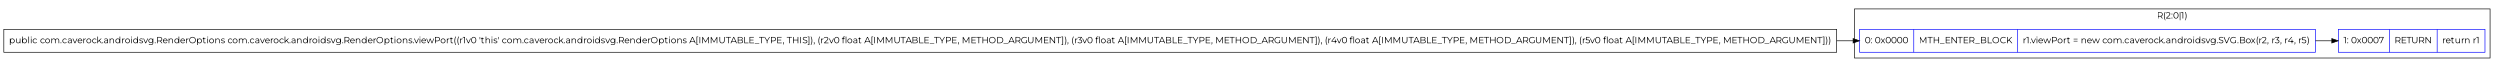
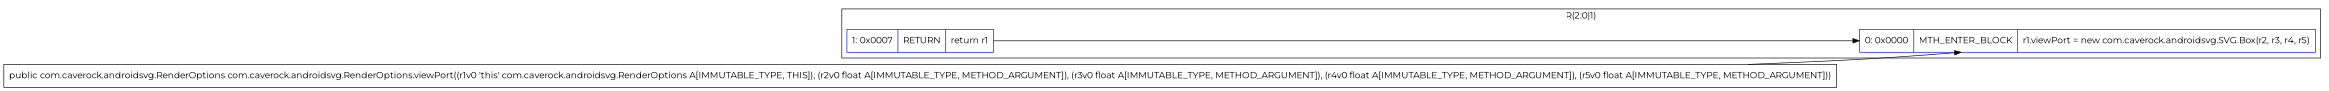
(2324, 41) -> (1423, 41)
